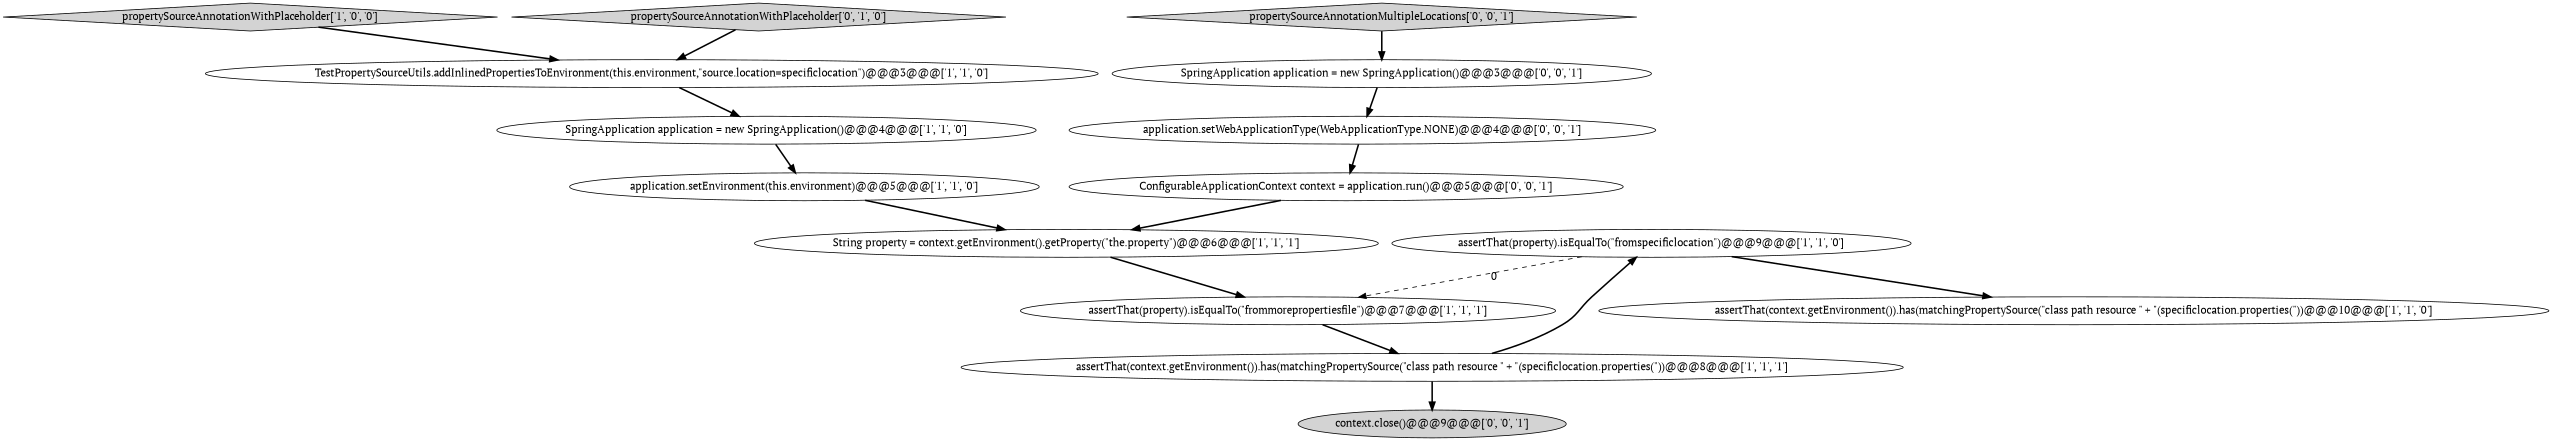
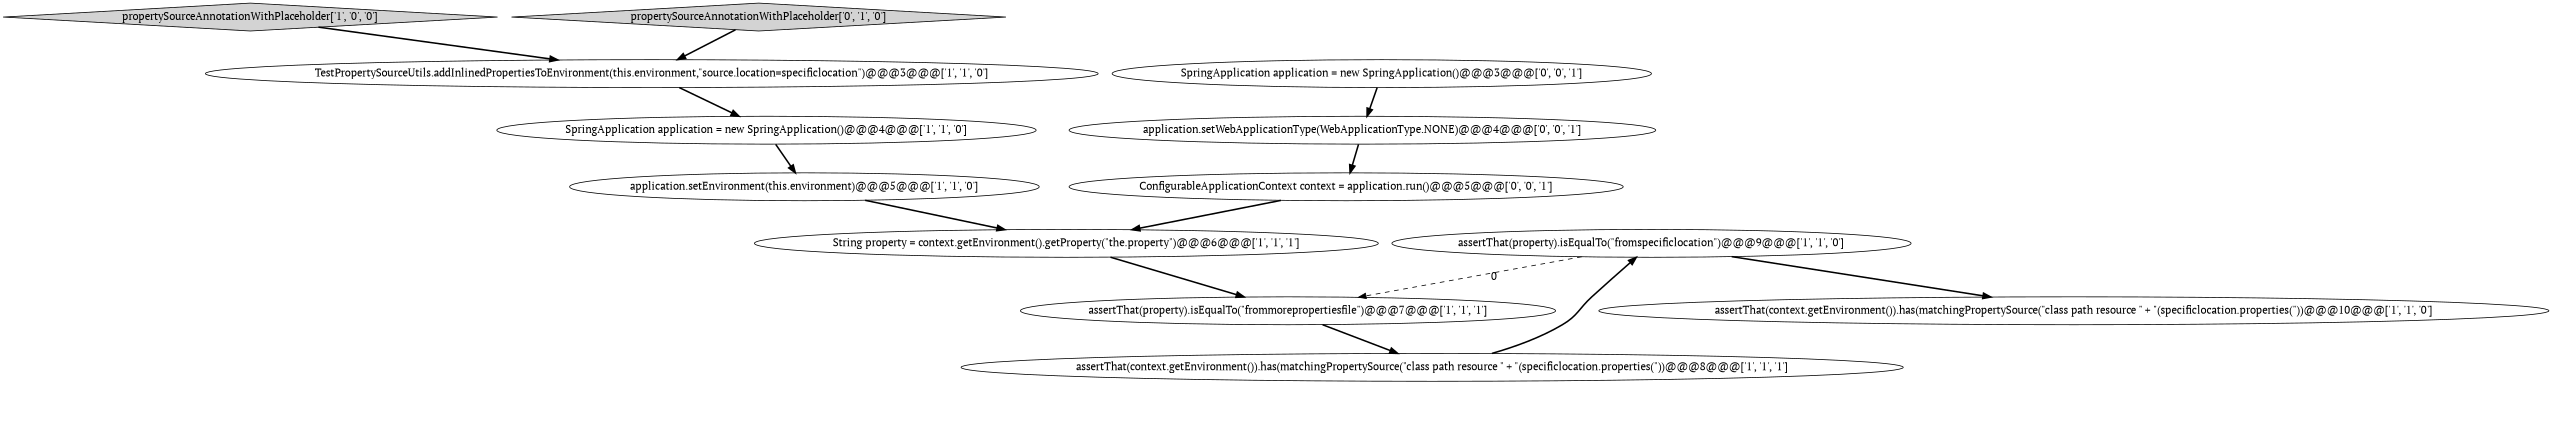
(1382, 17) -> none
(1432, 424) -> none
